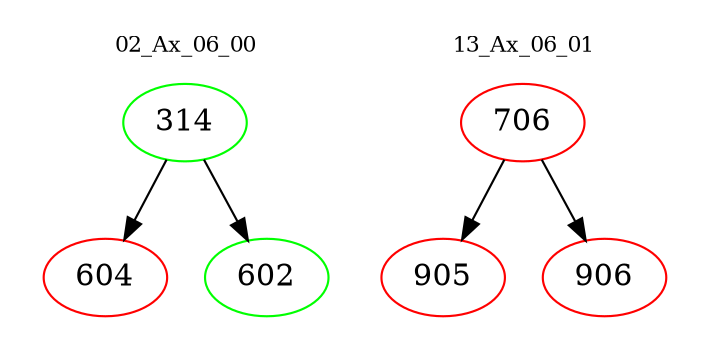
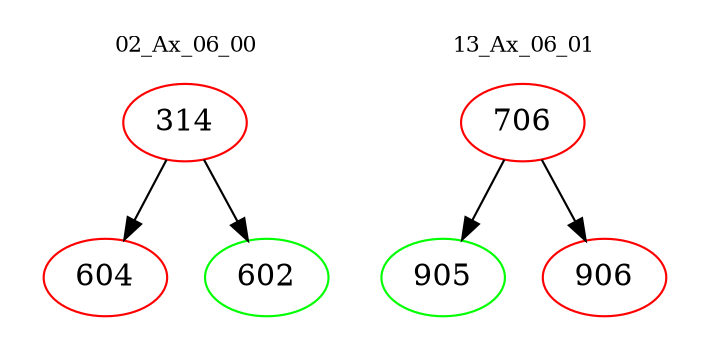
(185, 123) -> (185, 123)
(443, 278) -> (443, 278)
